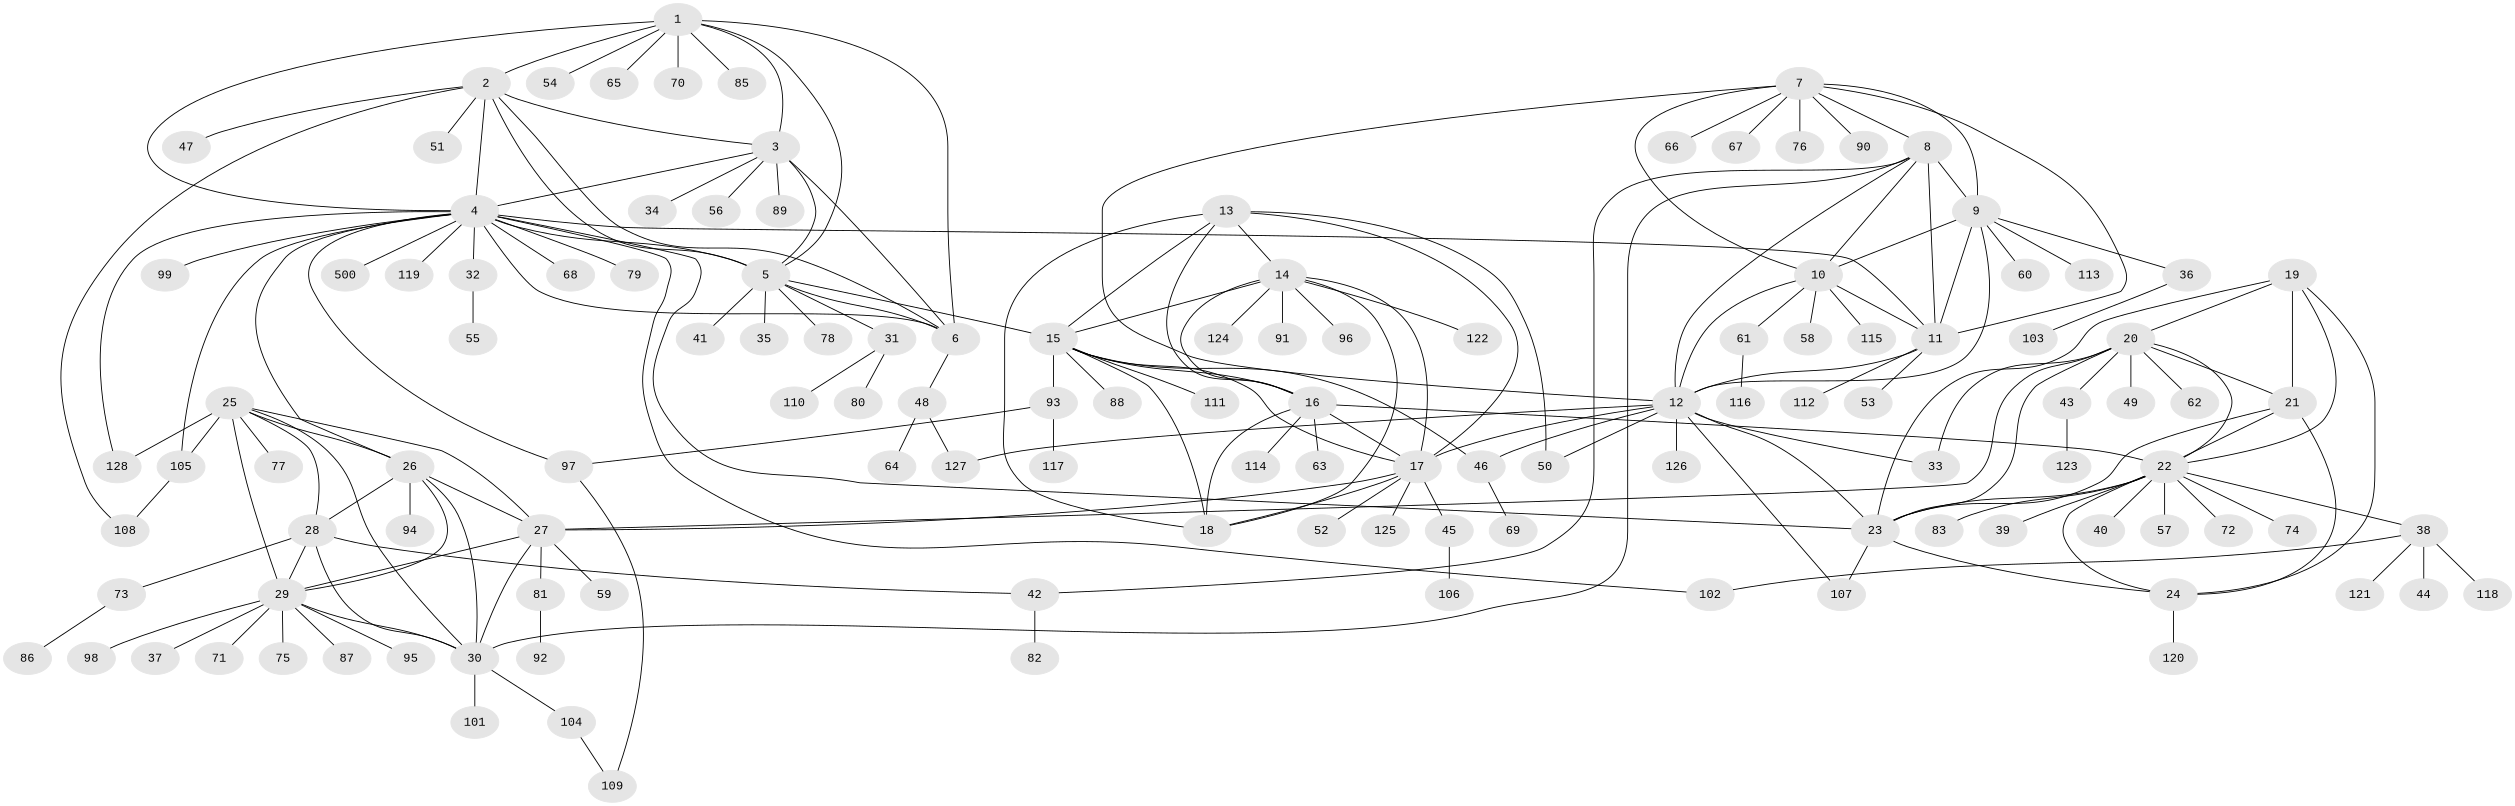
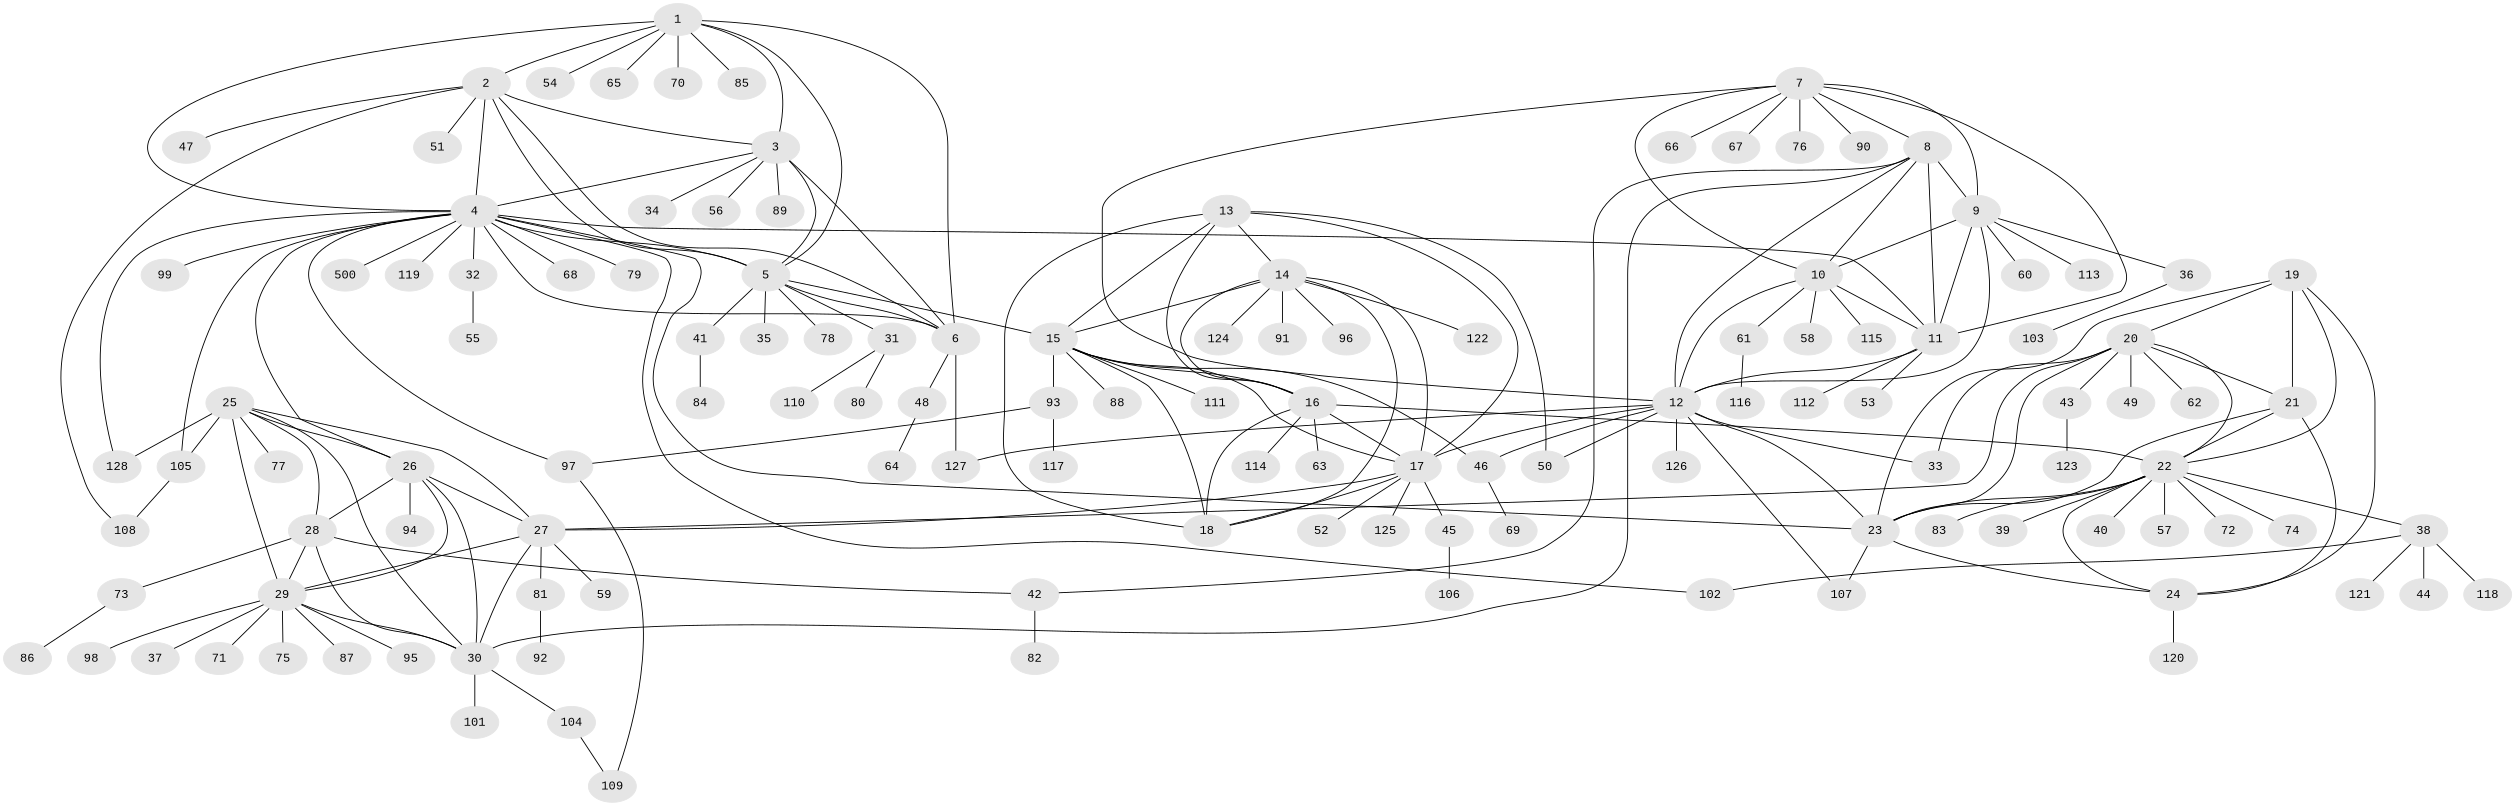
none -> (700, 403)
(939, 435) -> (956, 403)
